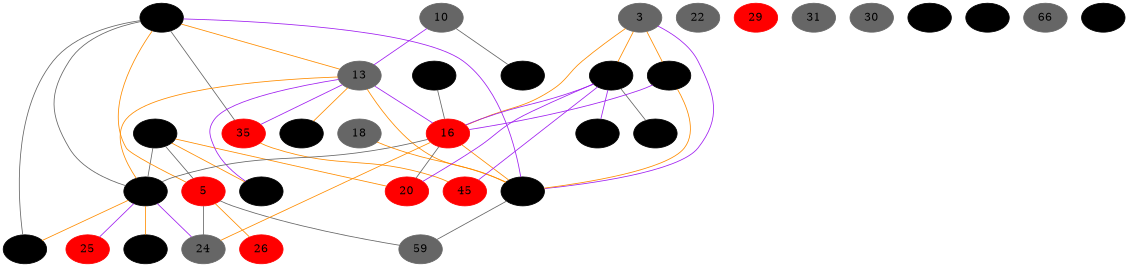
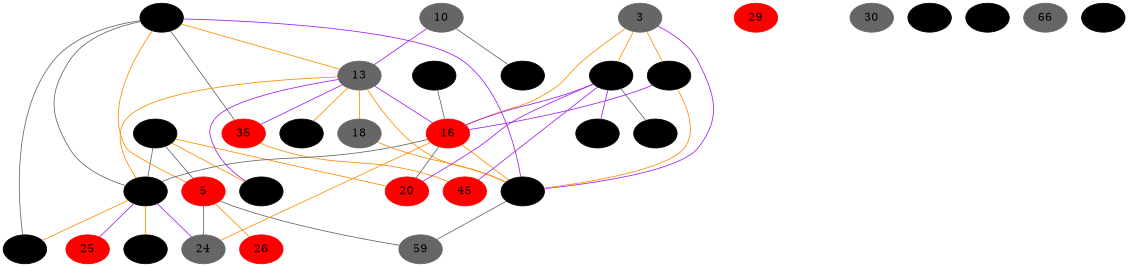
(698, 18) -> none
(814, 18) -> none
none -> (359, 105)
